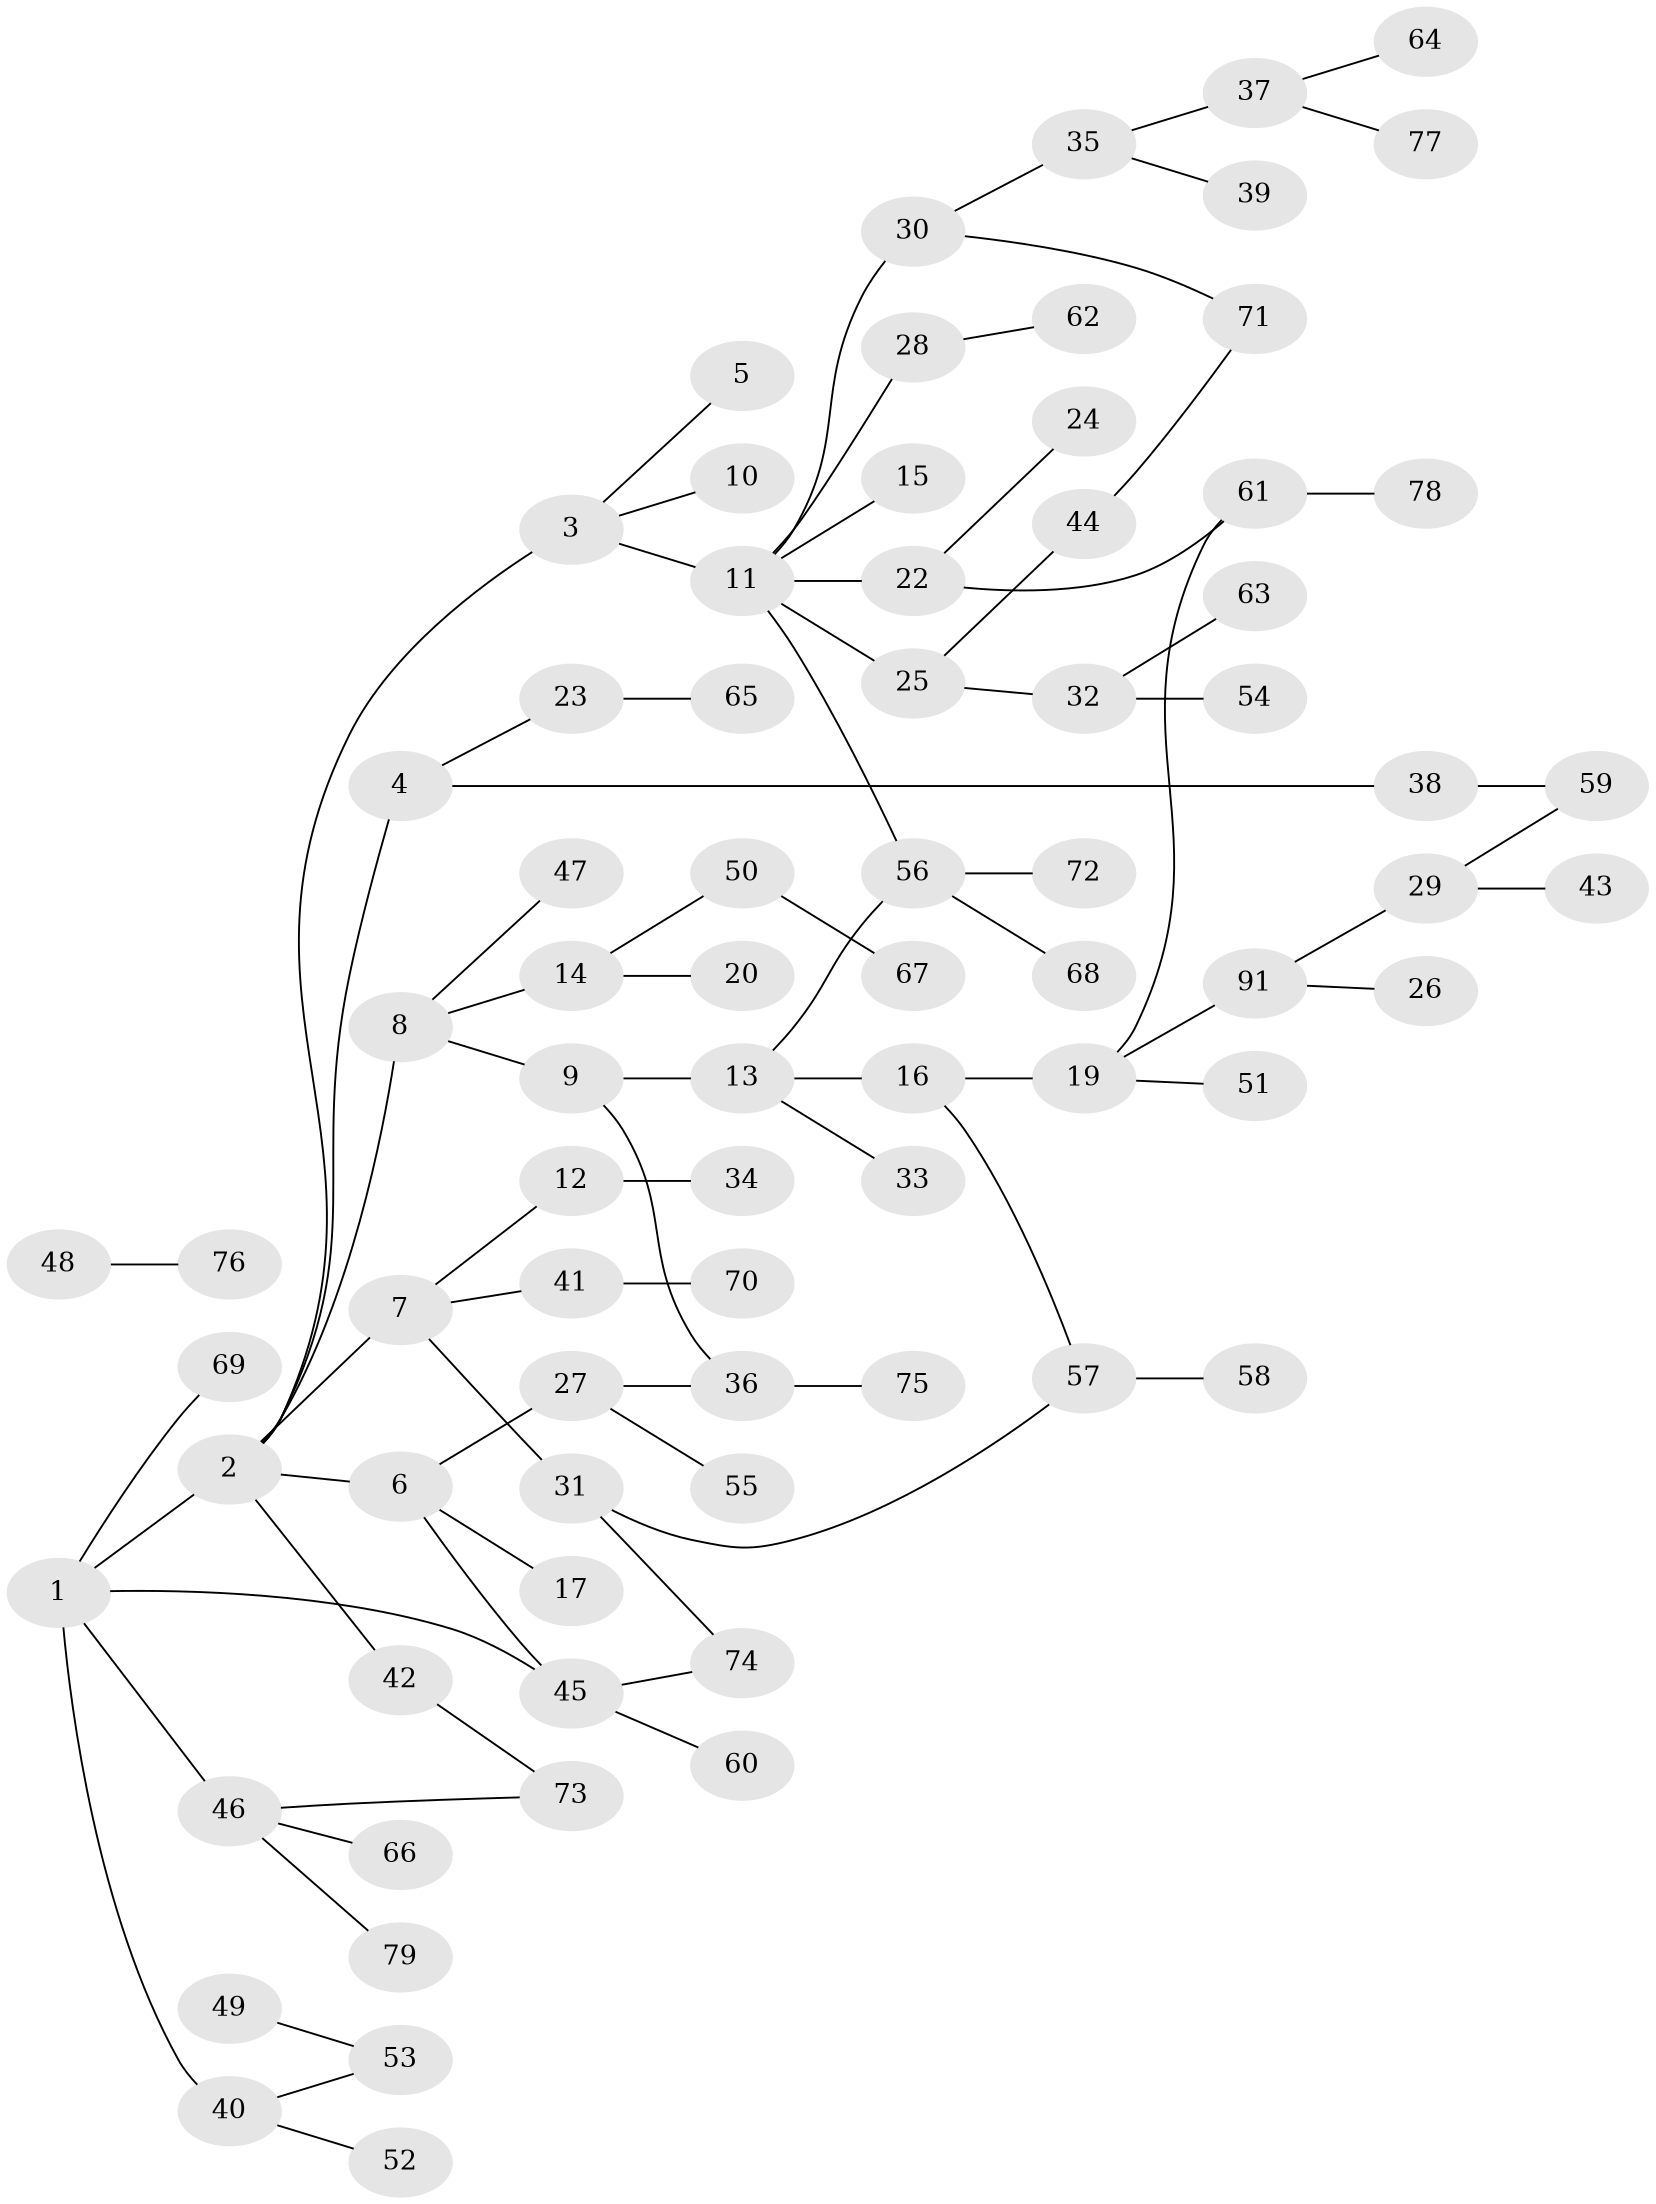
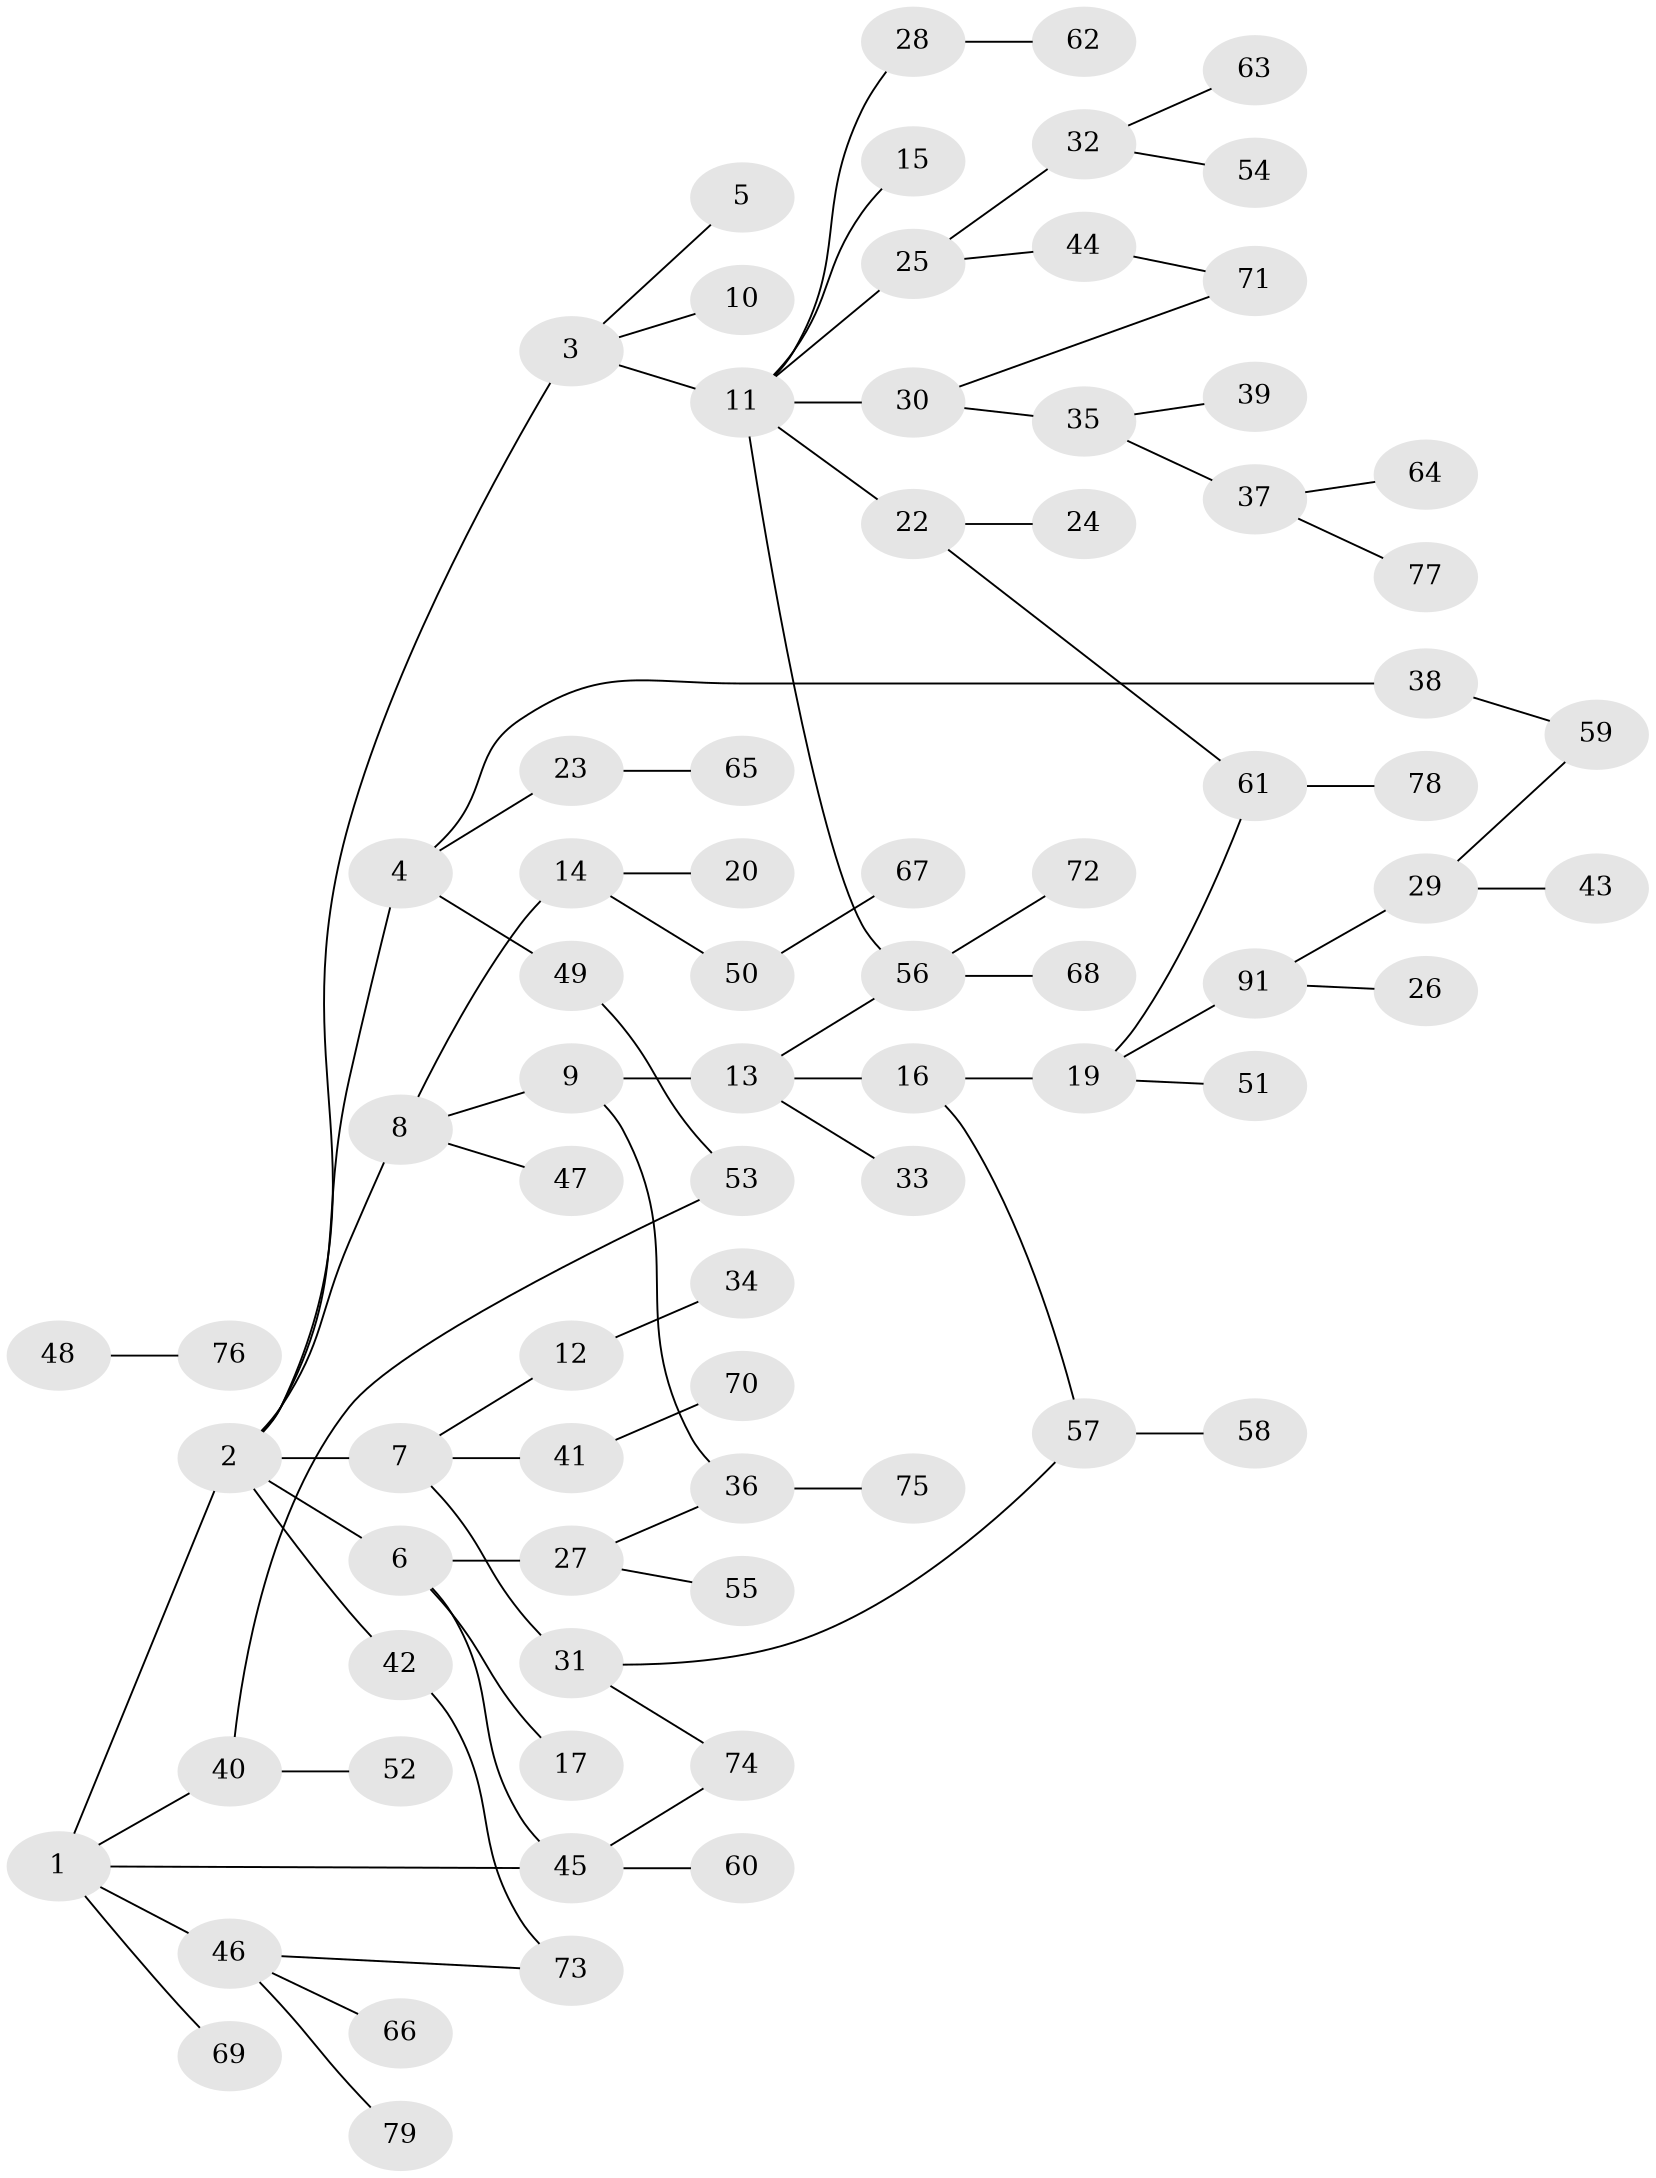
none -> (486, 925)
